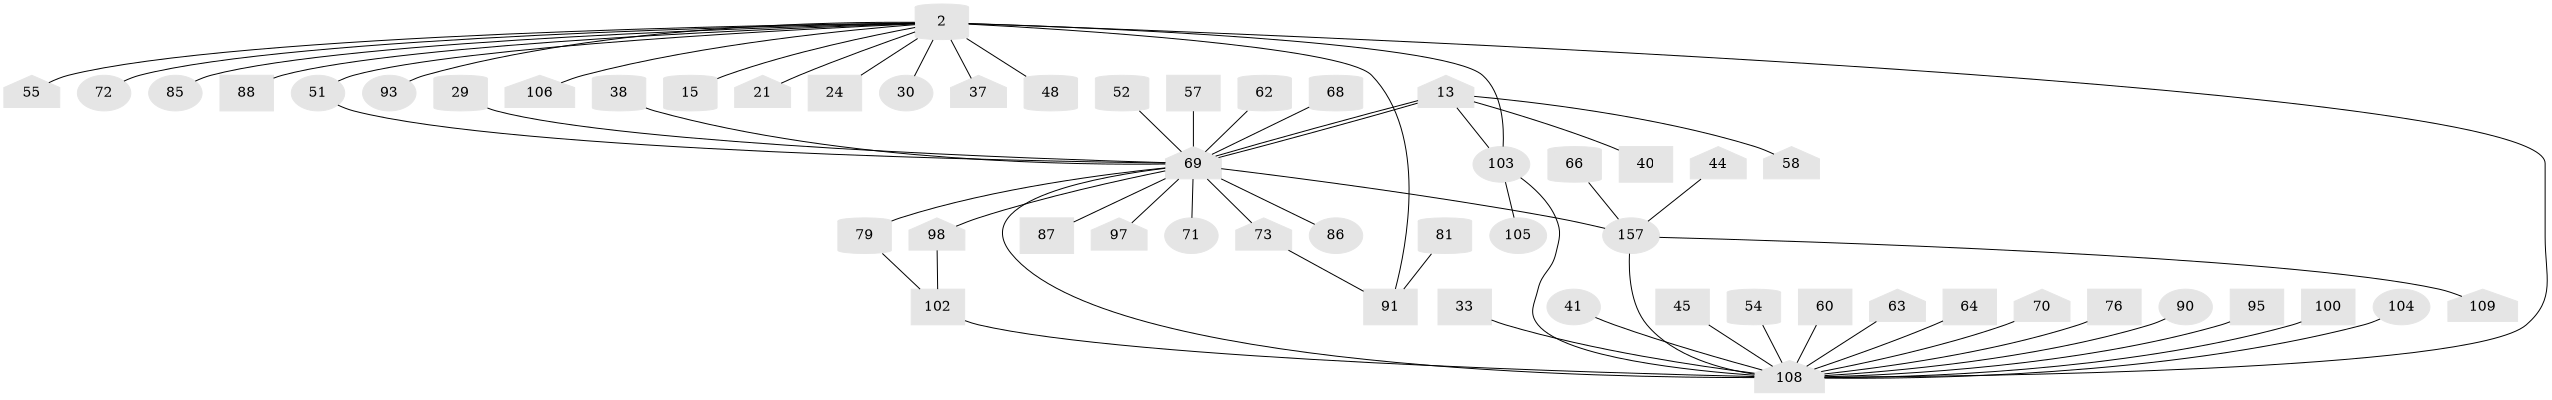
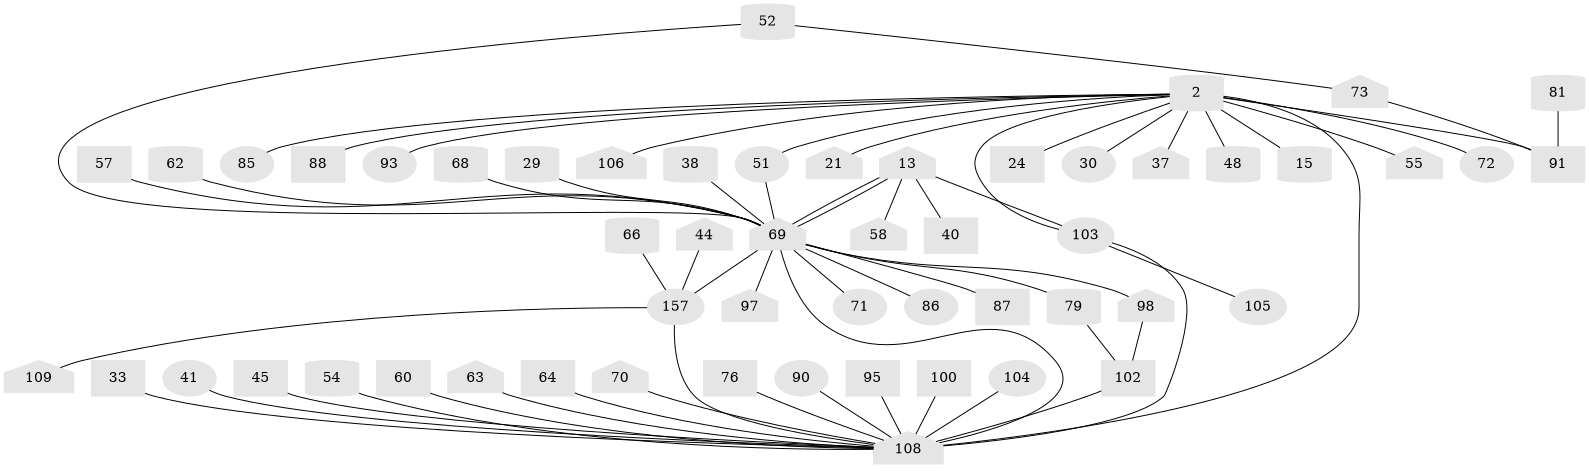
(1229, 201) -> (1064, 55)
